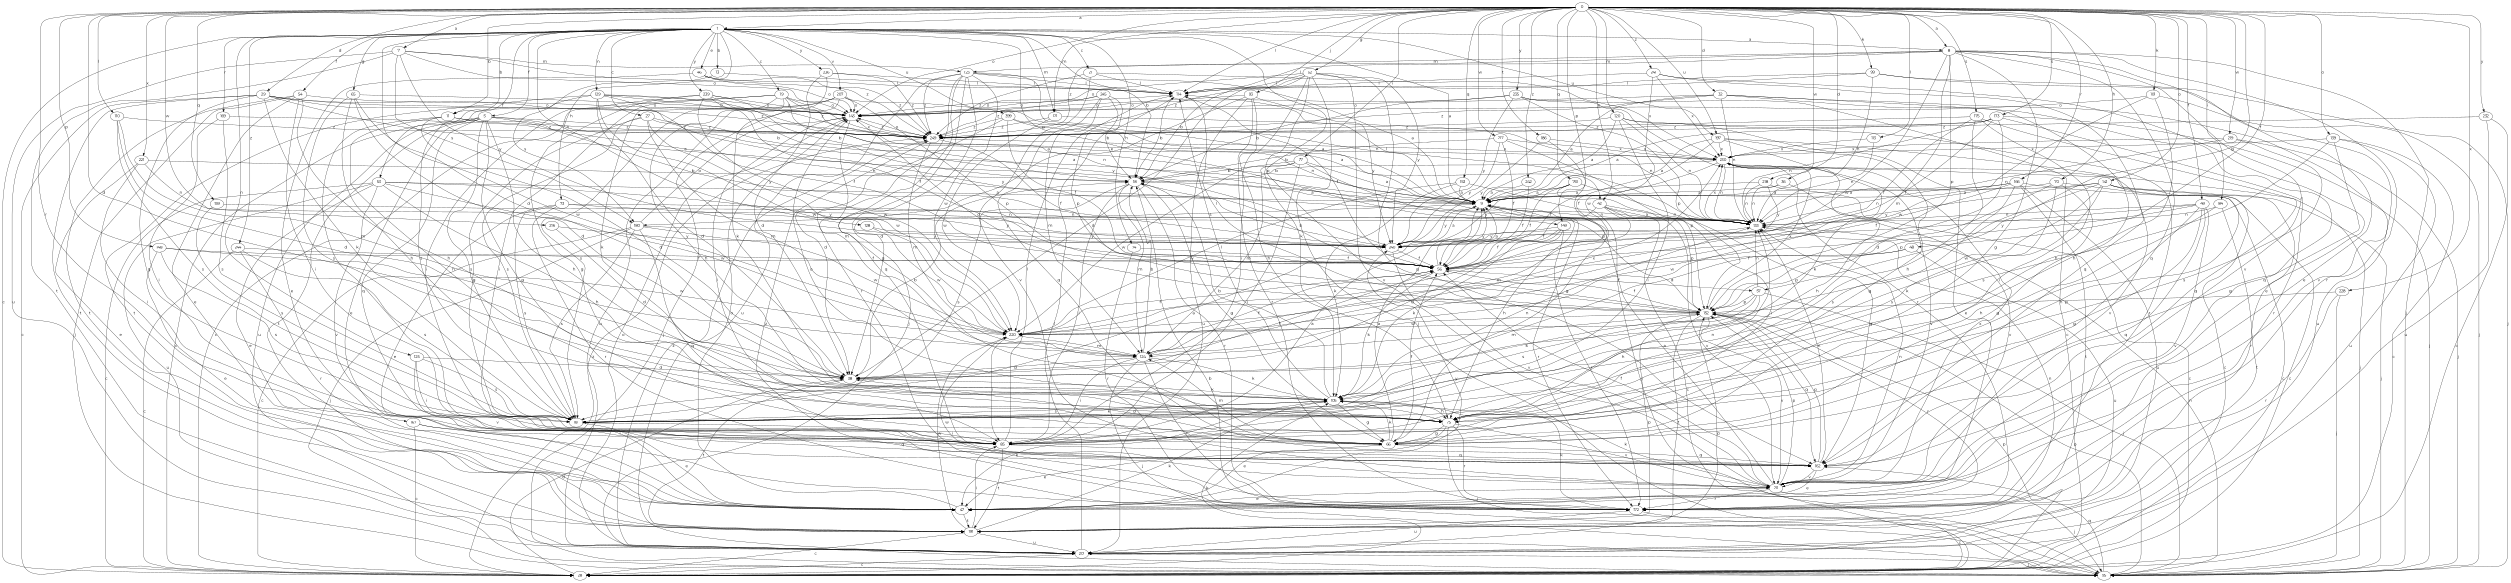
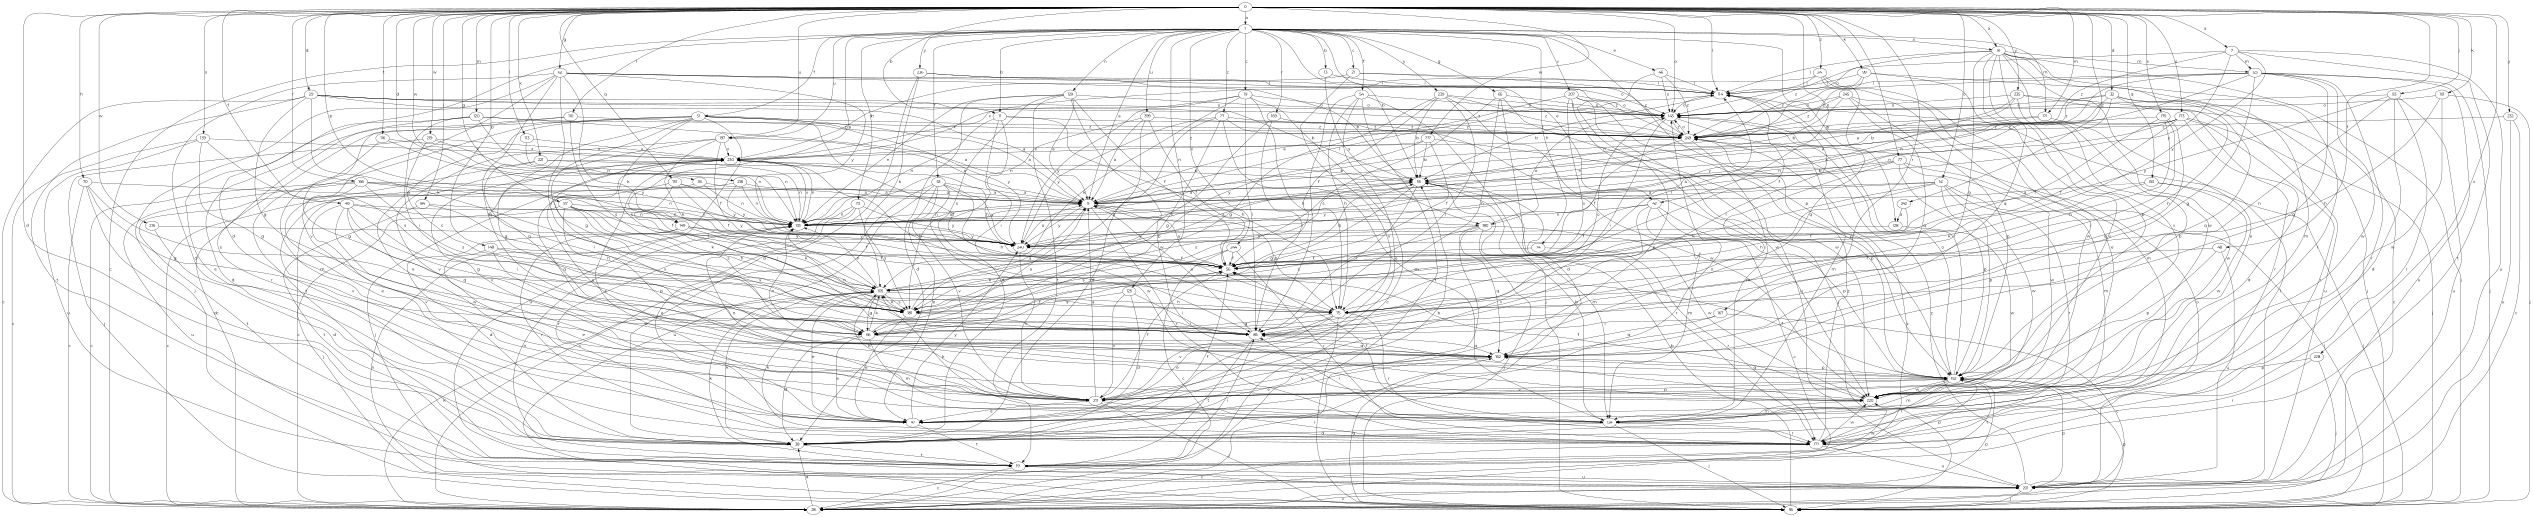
(1544, 138) -> (383, 138)
(1153, 151) -> (1515, 93)
(1502, 188) -> (1900, 214)
(217, 204) -> none
(1605, 281) -> (942, 259)
